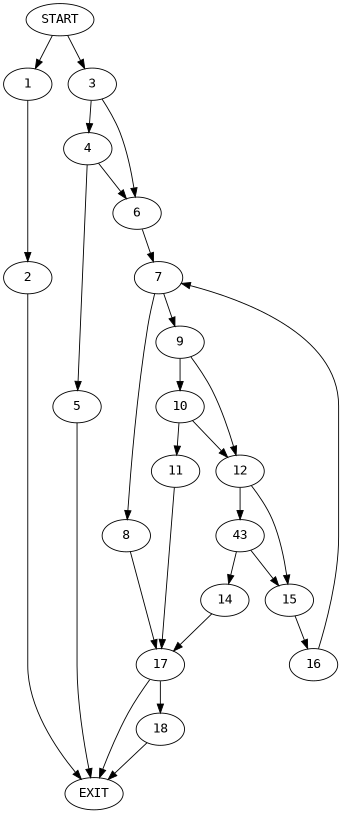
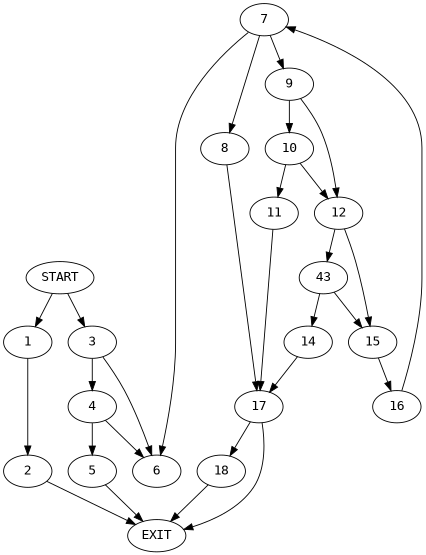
(146, 241) -> (176, 227)
